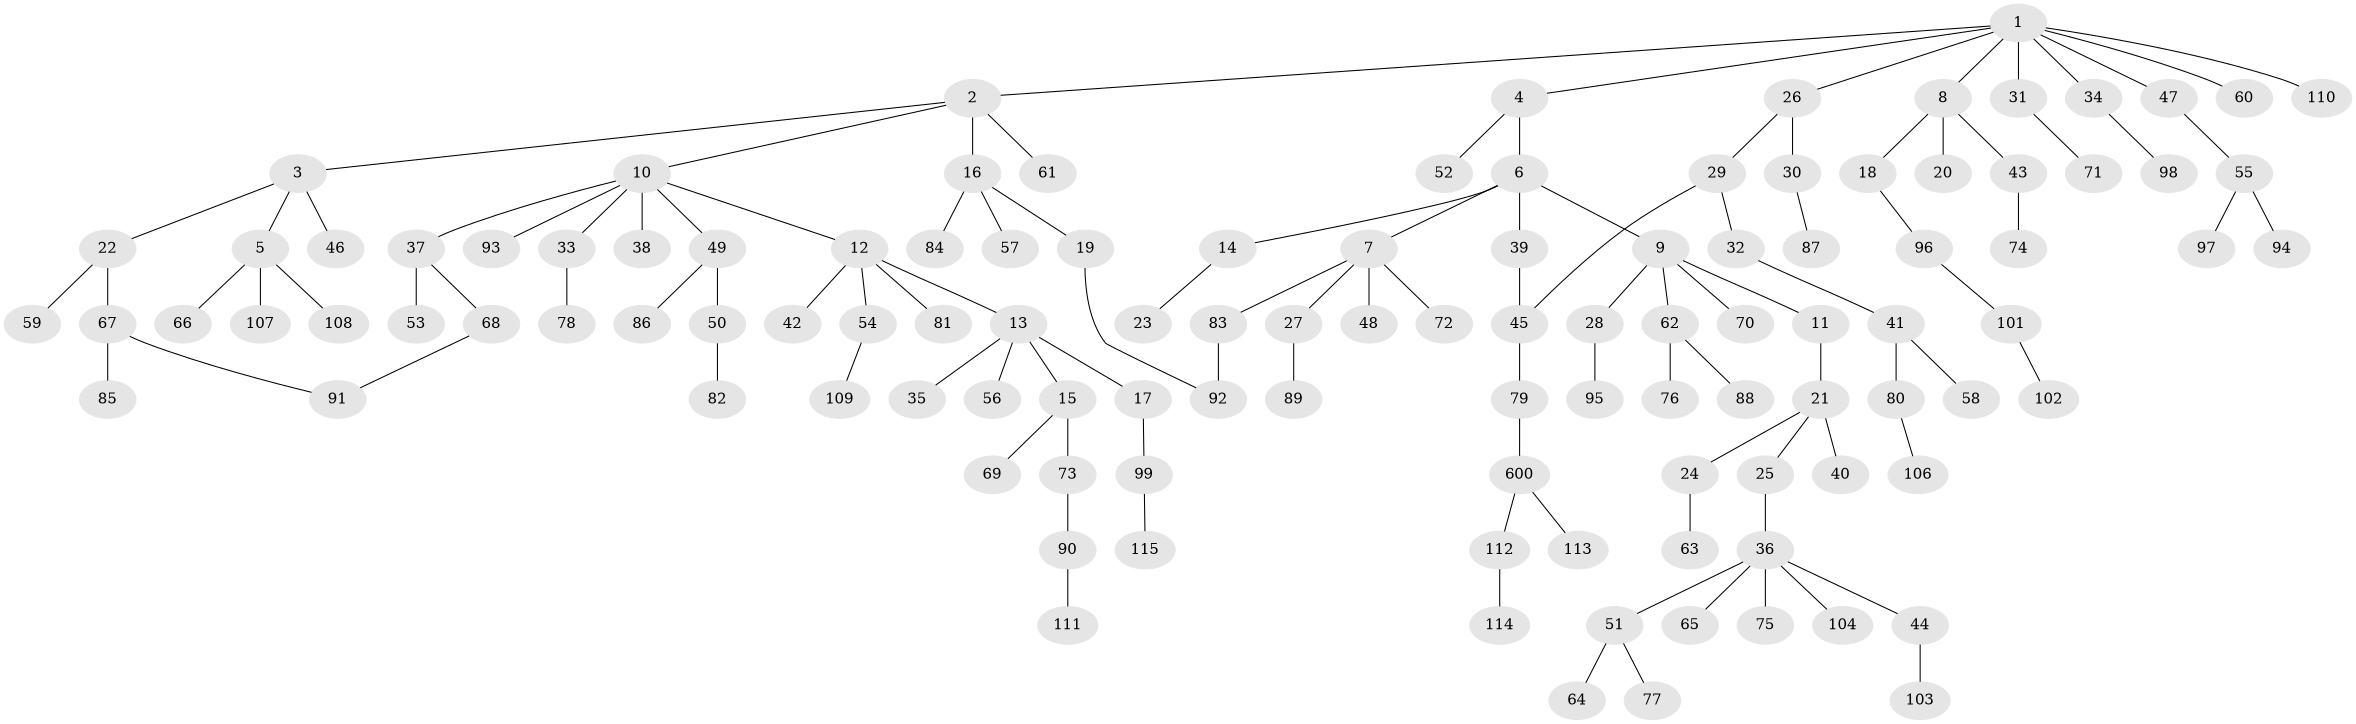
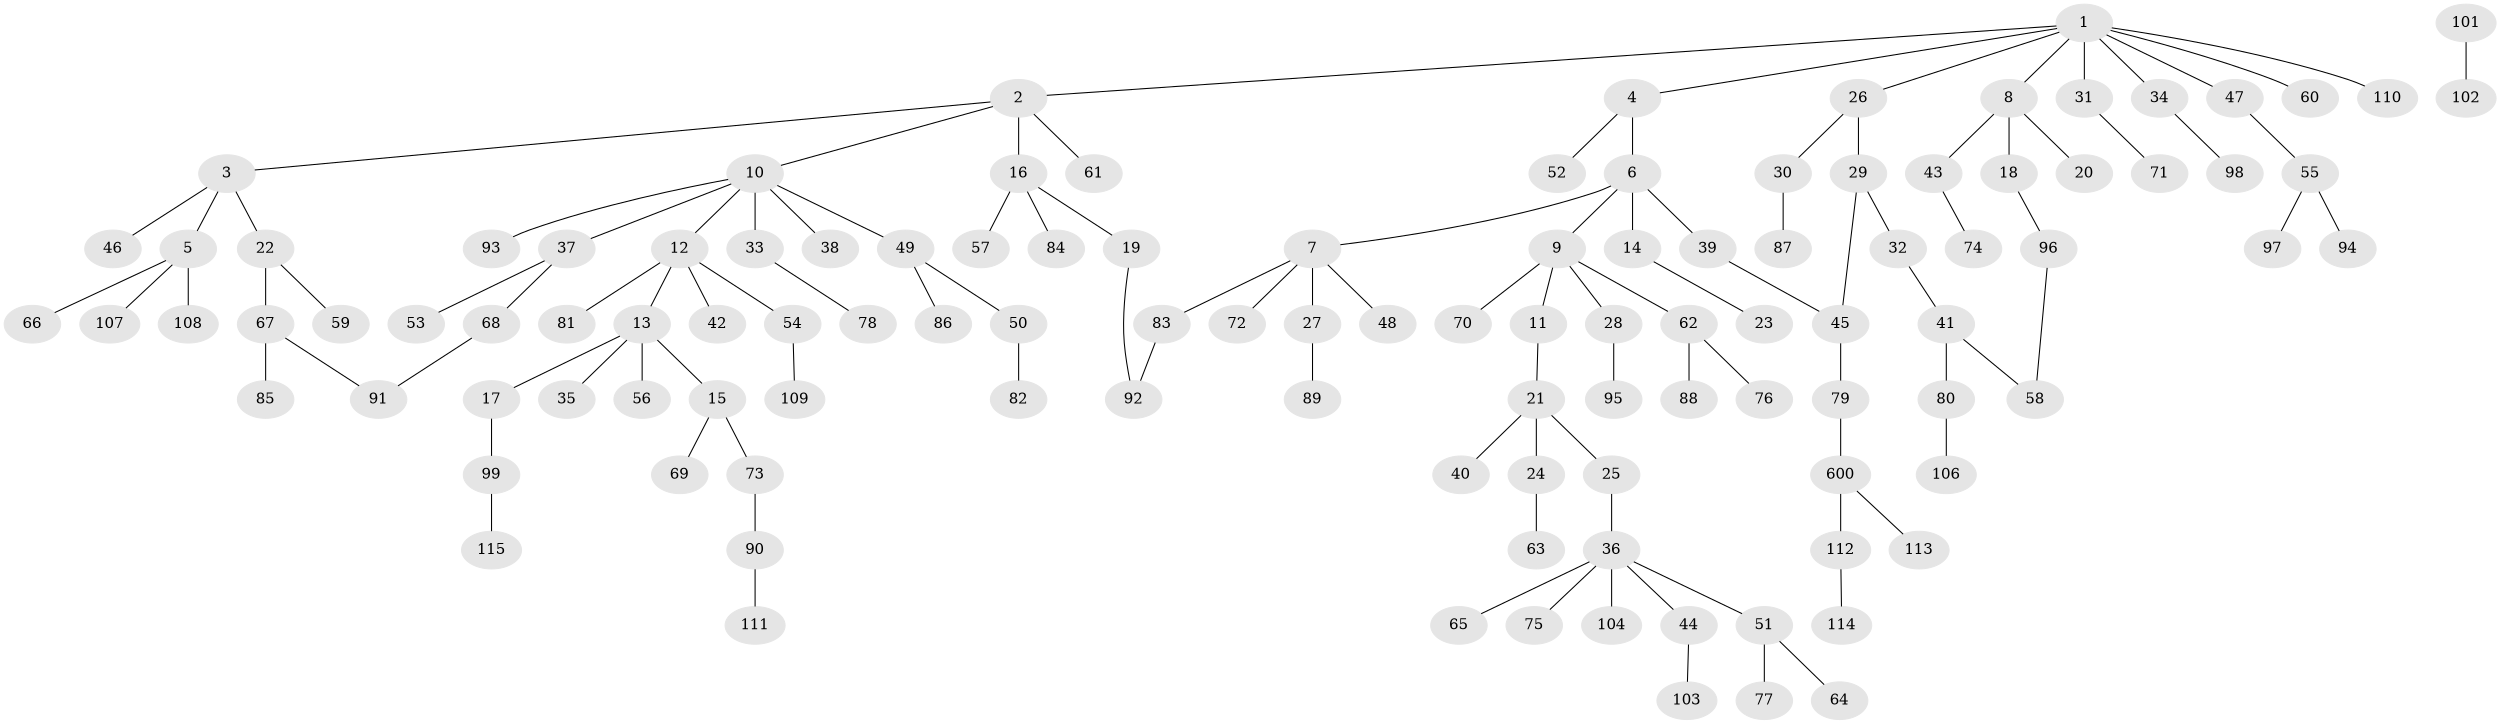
(1968, 287) -> (2042, 324)
